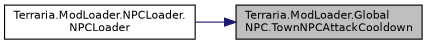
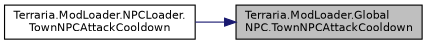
(100, 22) -> (100, 22)
